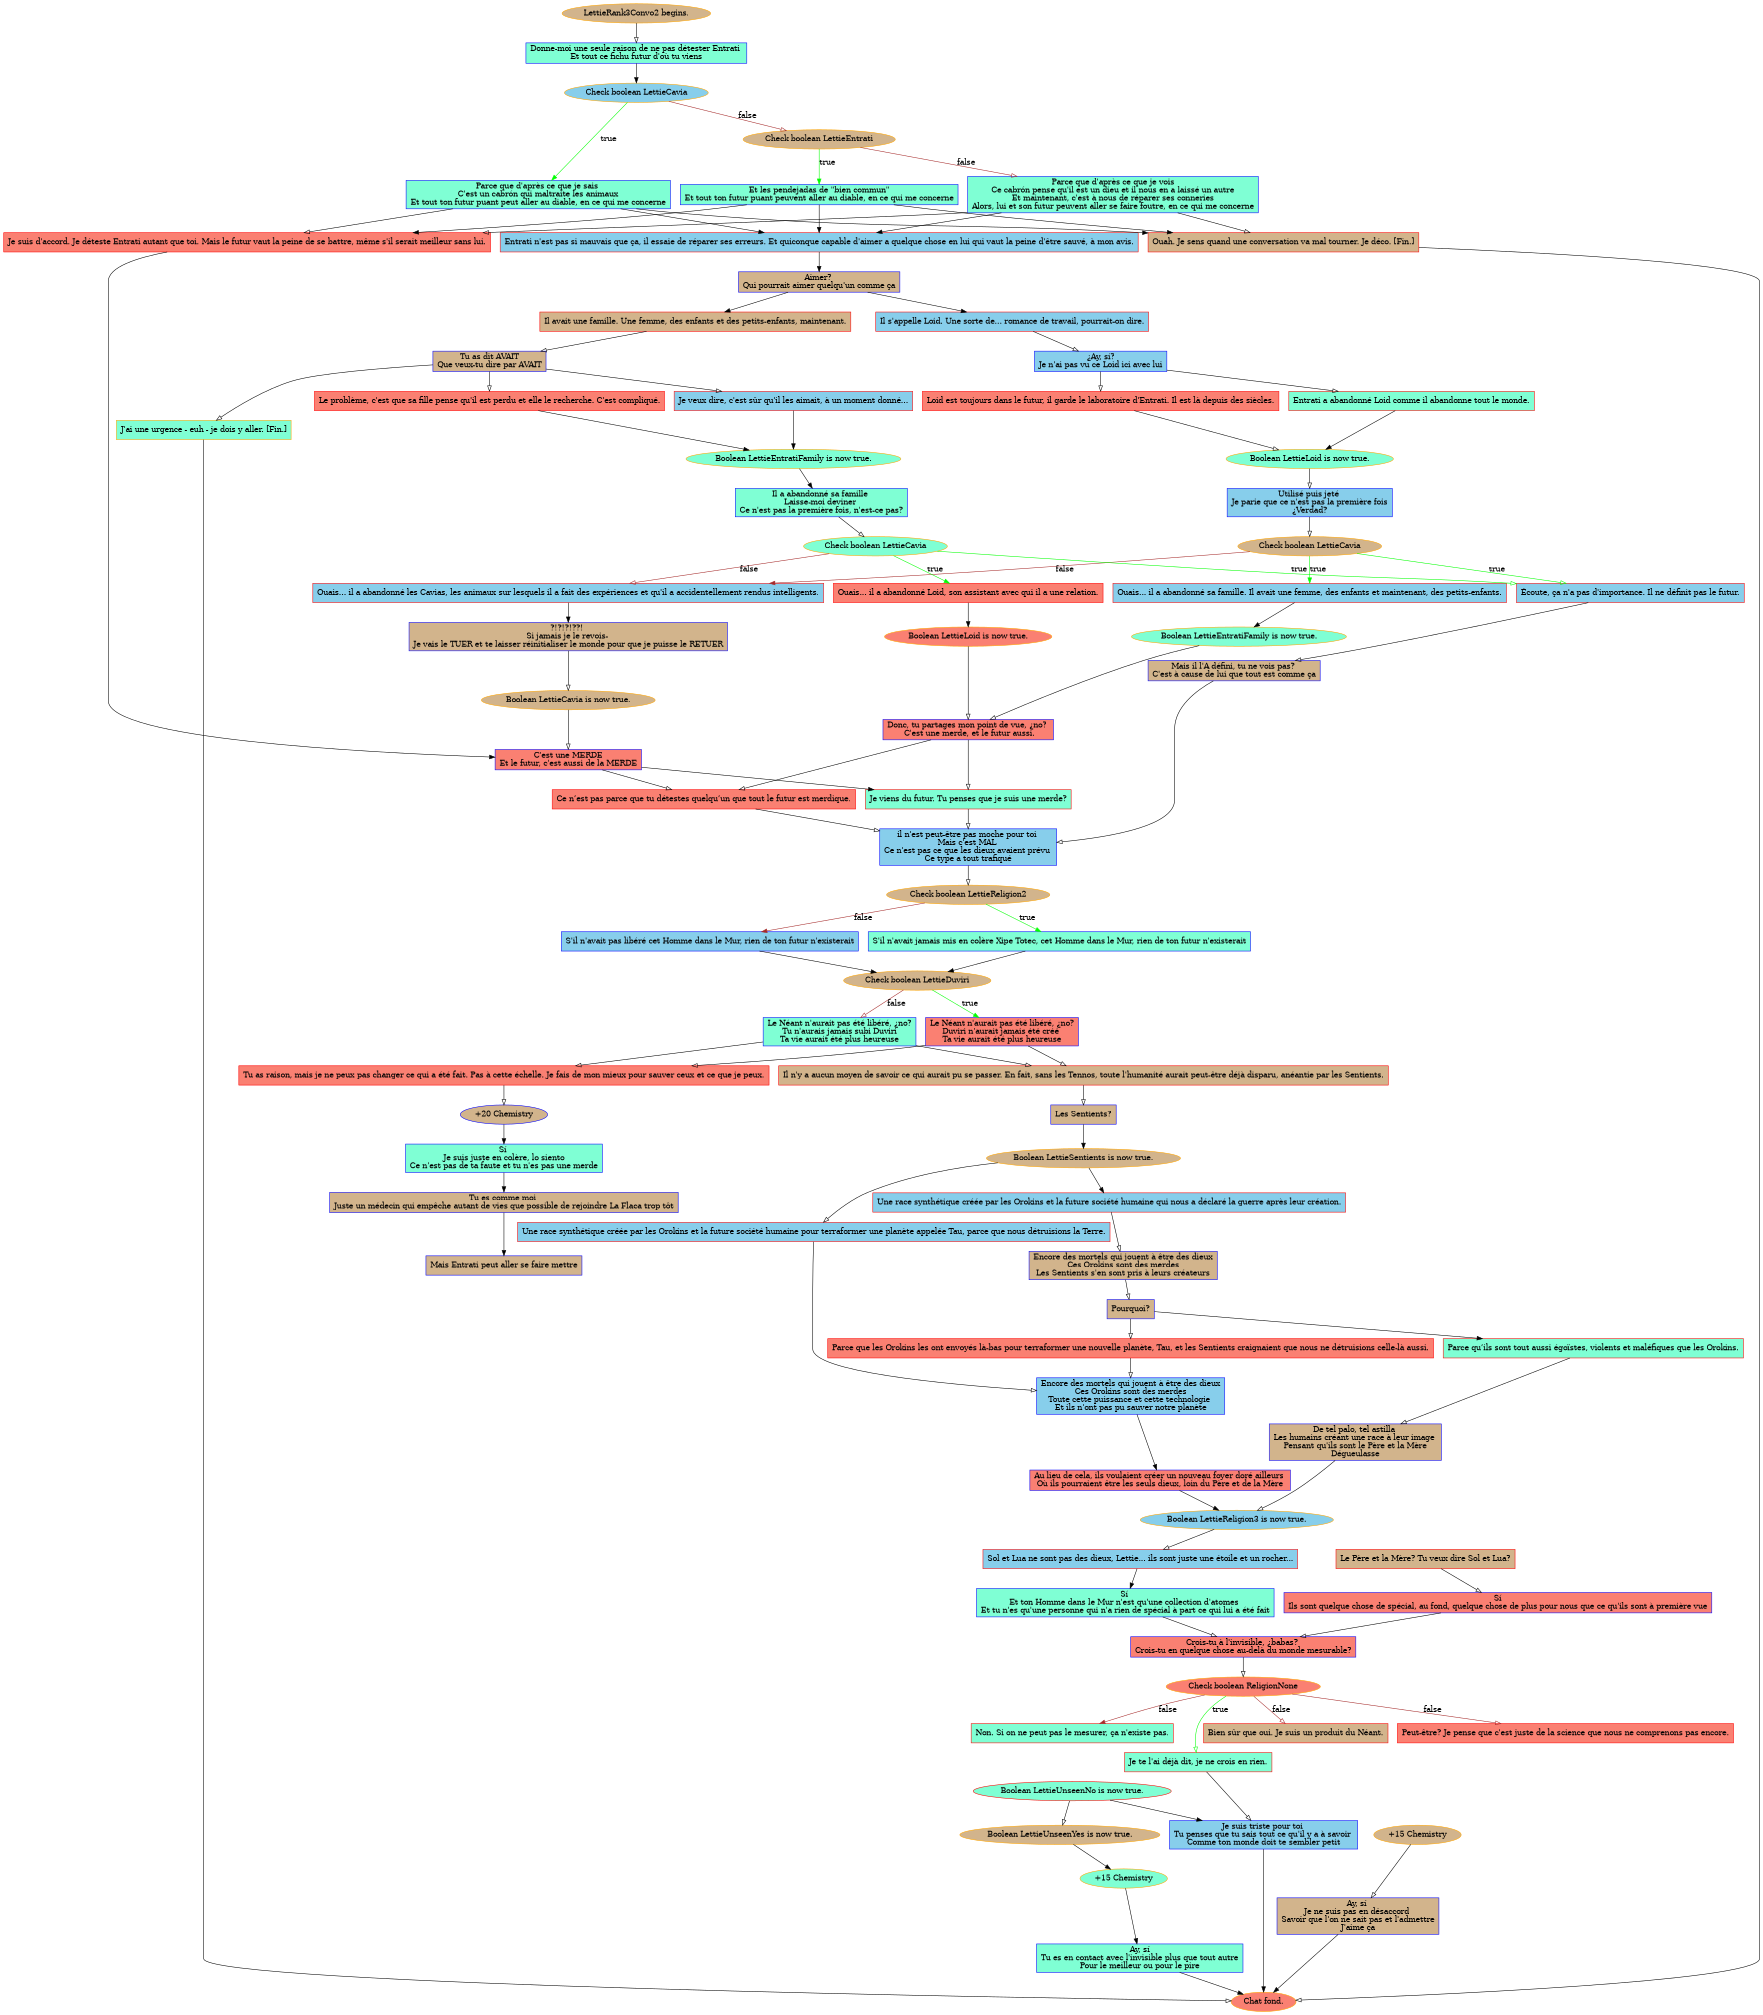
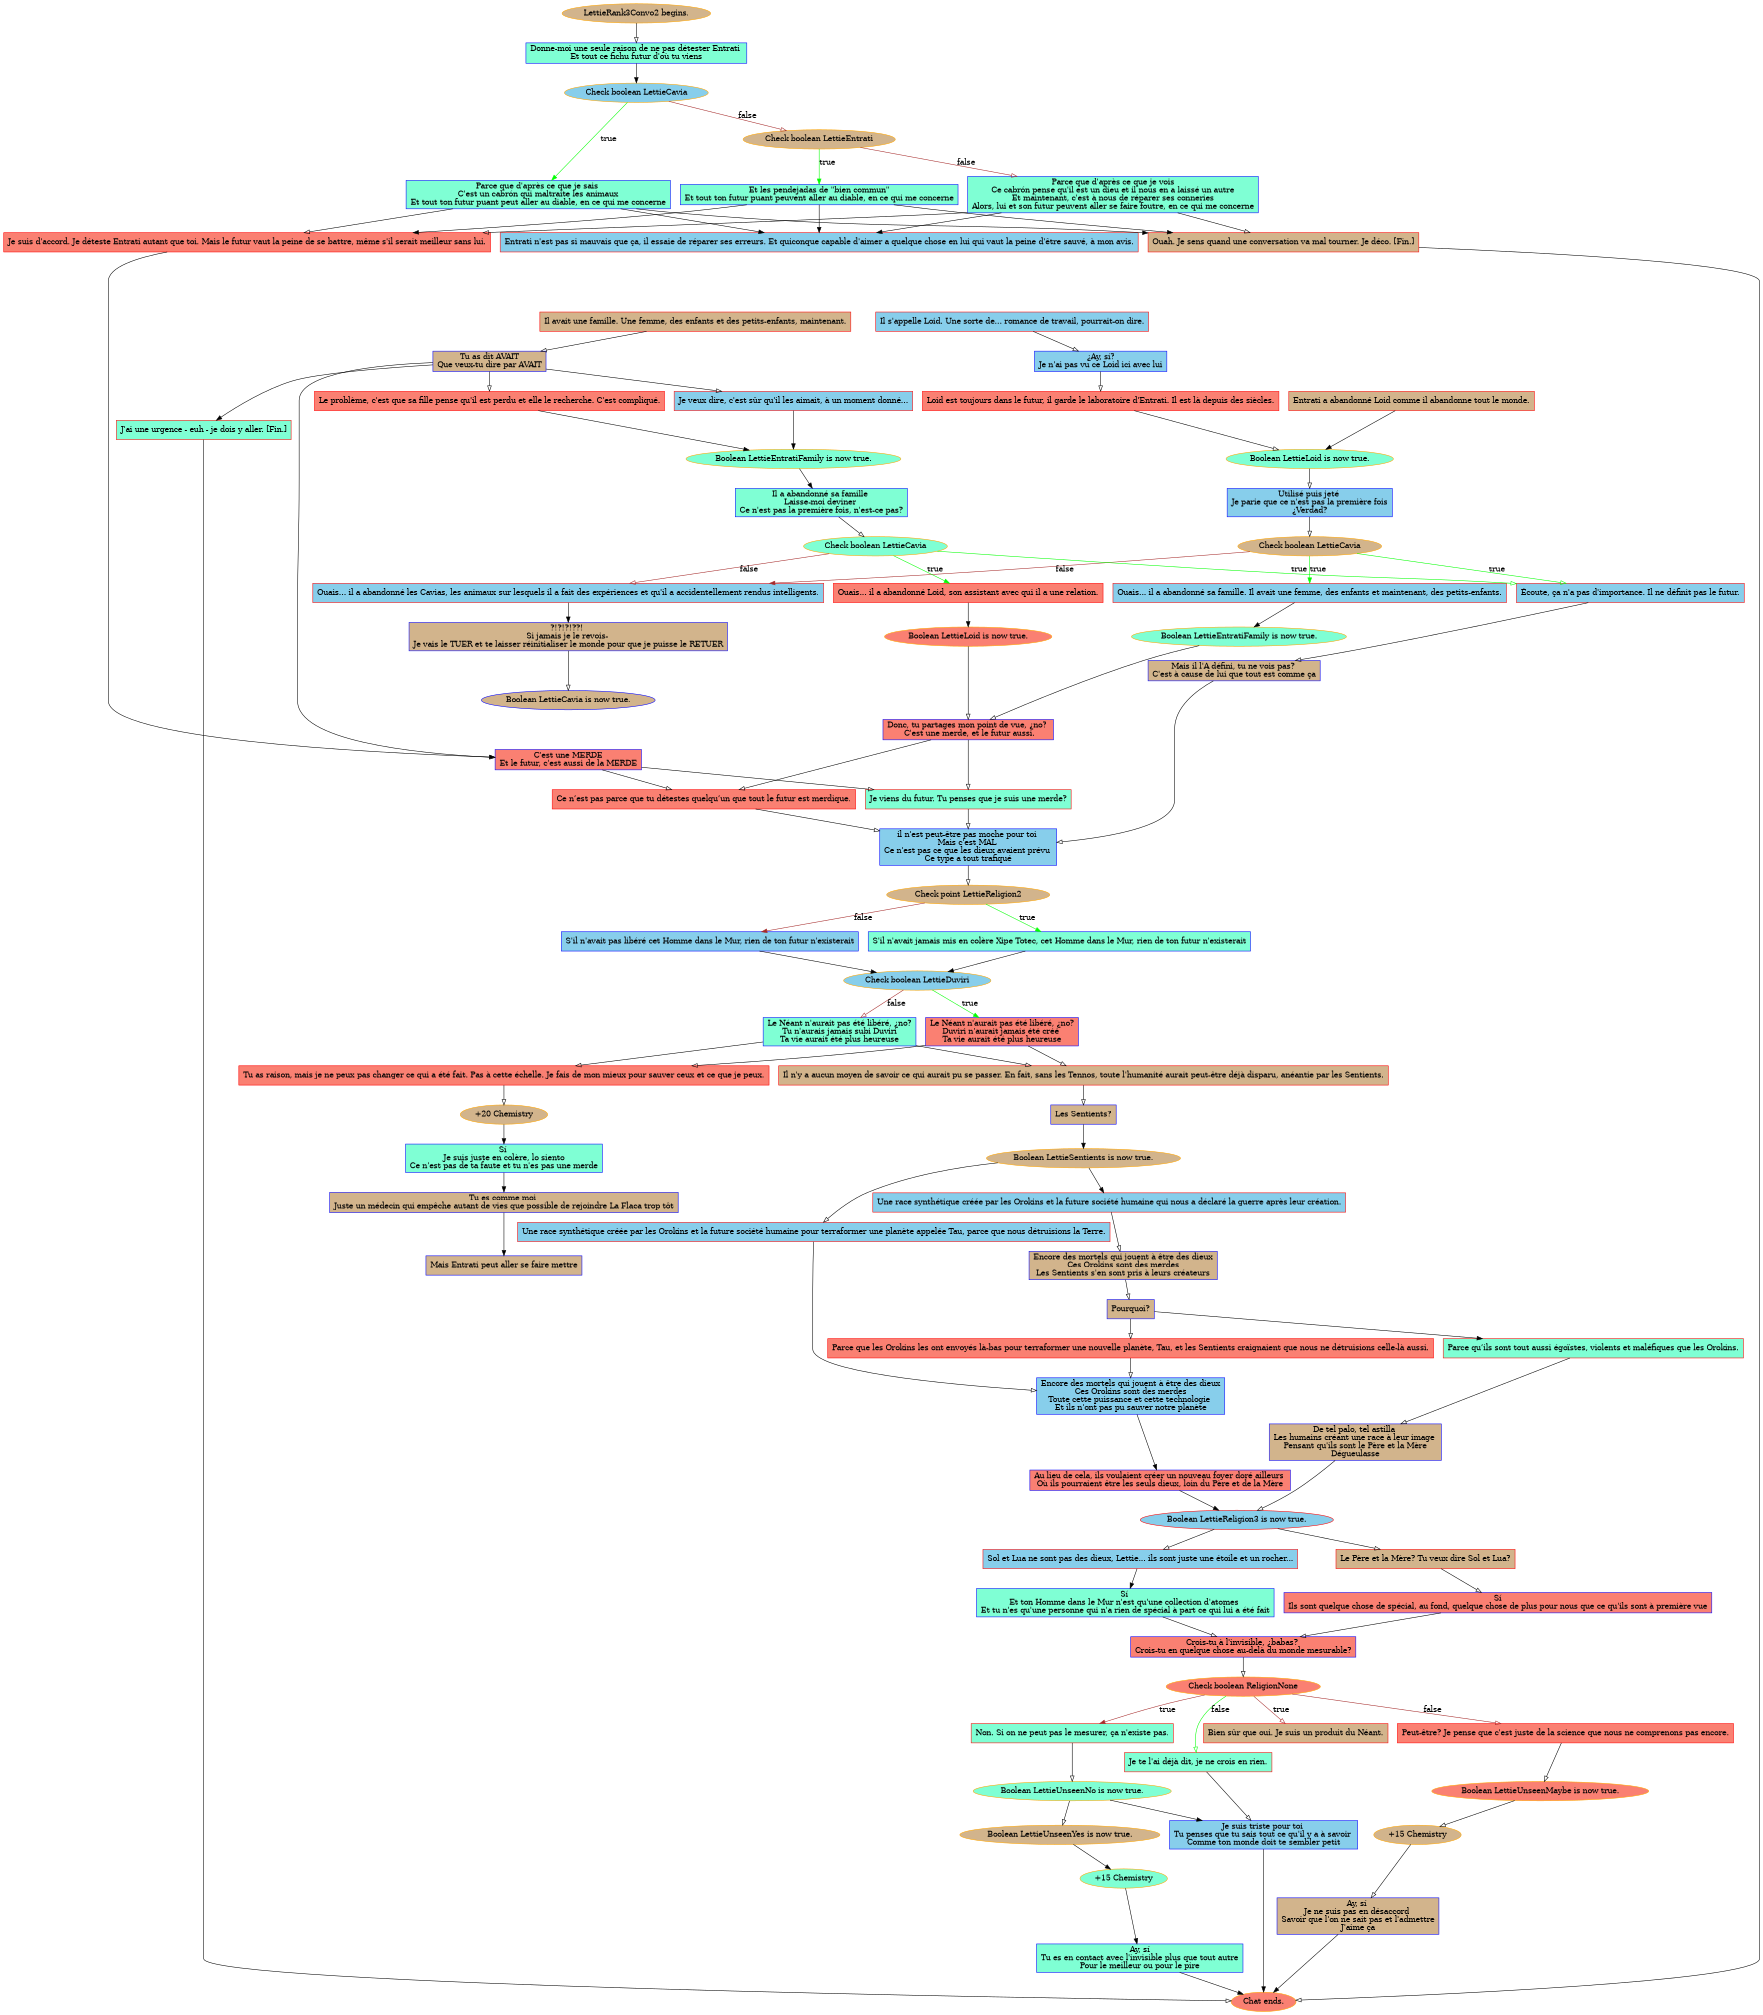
(819, 282) -> none
(322, 375) -> (322, 375)
(1250, 380) -> none
(1412, 401) -> (1412, 401)
(204, 430) -> (204, 430)
(568, 700) -> (568, 700)
(568, 727) -> (298, 583)
(755, 778) -> (755, 778)
(968, 895) -> (968, 895)
(917, 981) -> (917, 981)
(504, 1115) -> (504, 1115)
(1237, 1520) -> (1237, 1520)
none -> (1326, 1538)
(1168, 1710) -> (1168, 1710)
(1220, 1710) -> (1220, 1710)
(1281, 1710) -> (1281, 1710)
none -> (1072, 1759)
(1072, 1791) -> (1072, 1791)
none -> (1540, 1791)
(1264, 2002) -> (1264, 2002)
